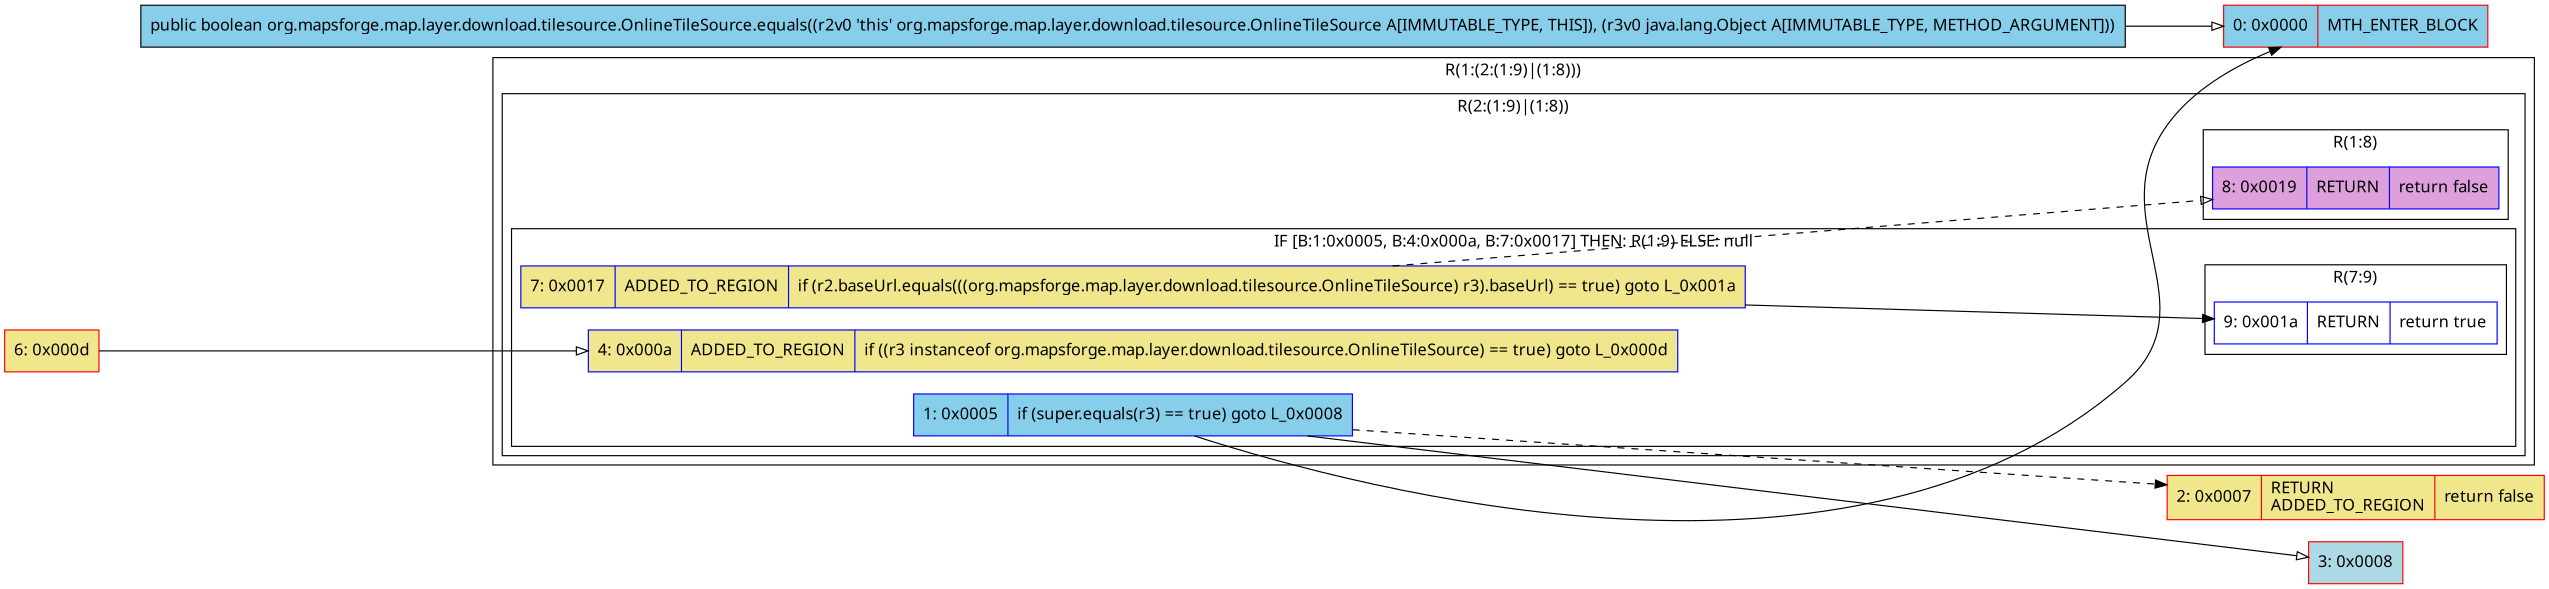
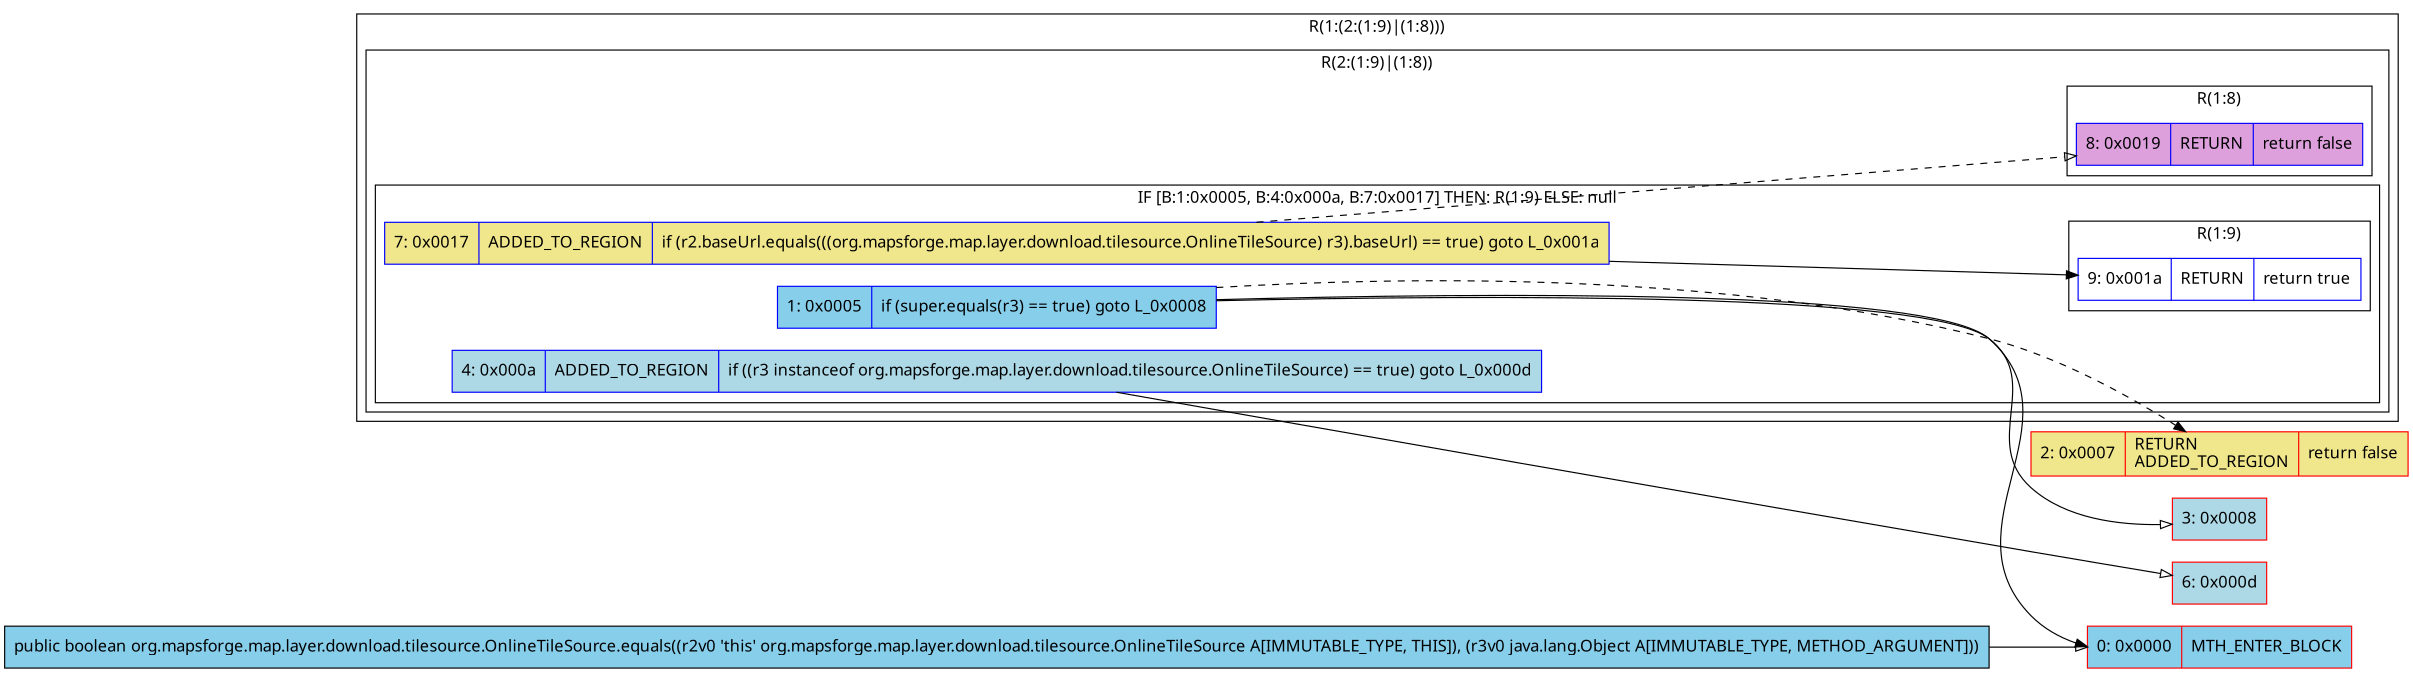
(2356, 278) -> (2220, 235)
(52, 351) -> (2220, 583)
(338, 351) -> (1638, 484)
(1133, 351) -> (997, 371)
